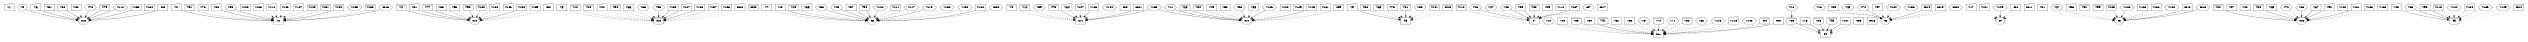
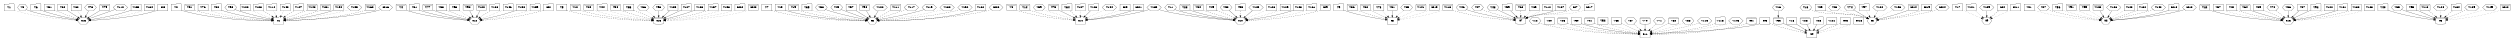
(1225, 7) -> none
(1832, 21) -> (1818, 21)
